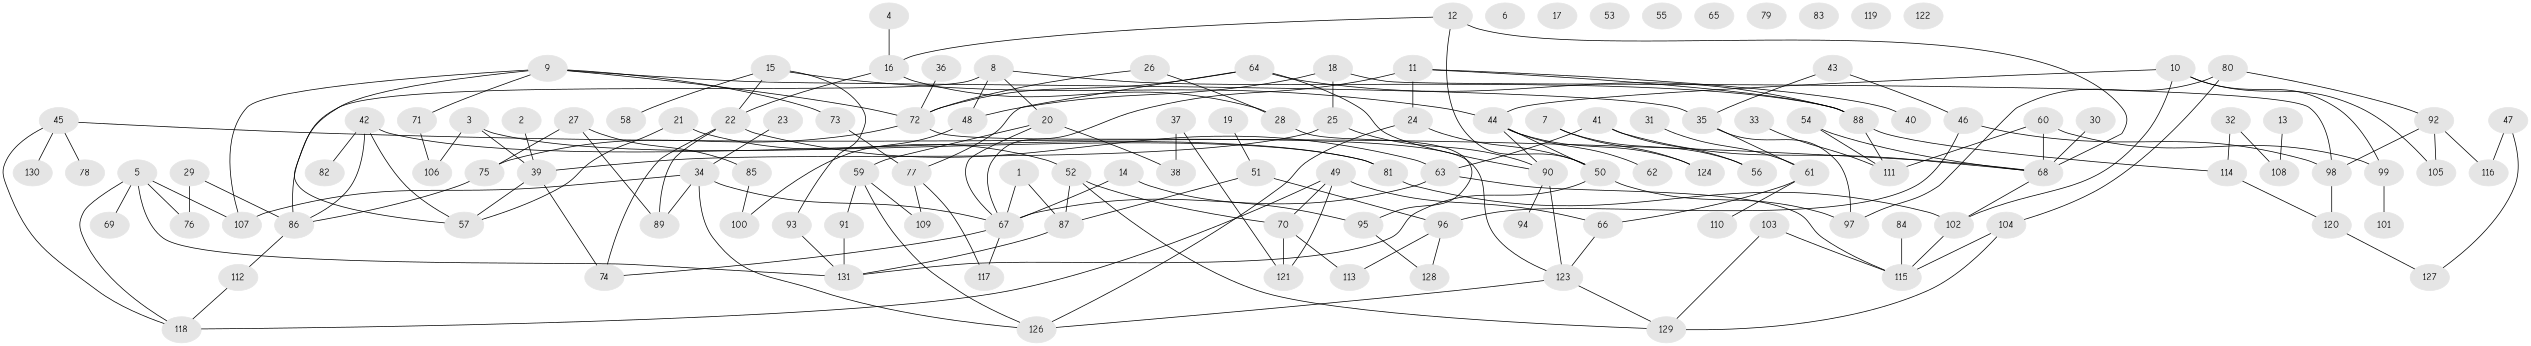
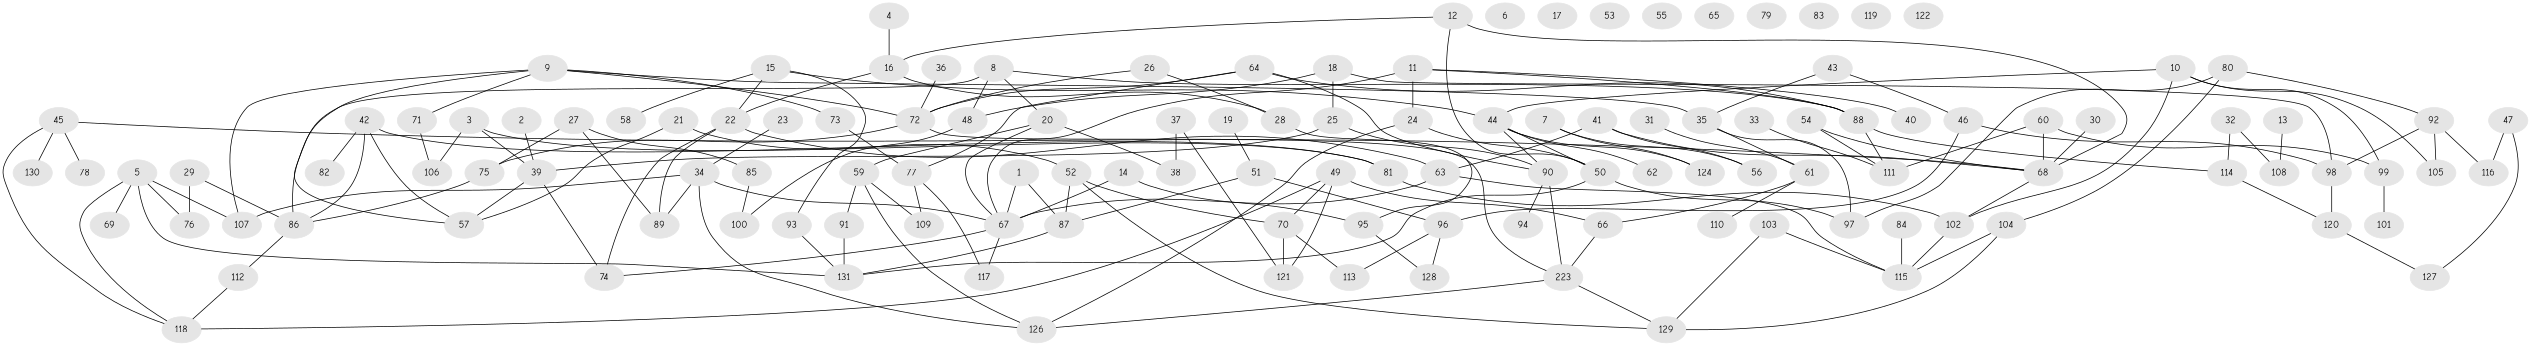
(1563, 277) -> (1563, 277)
